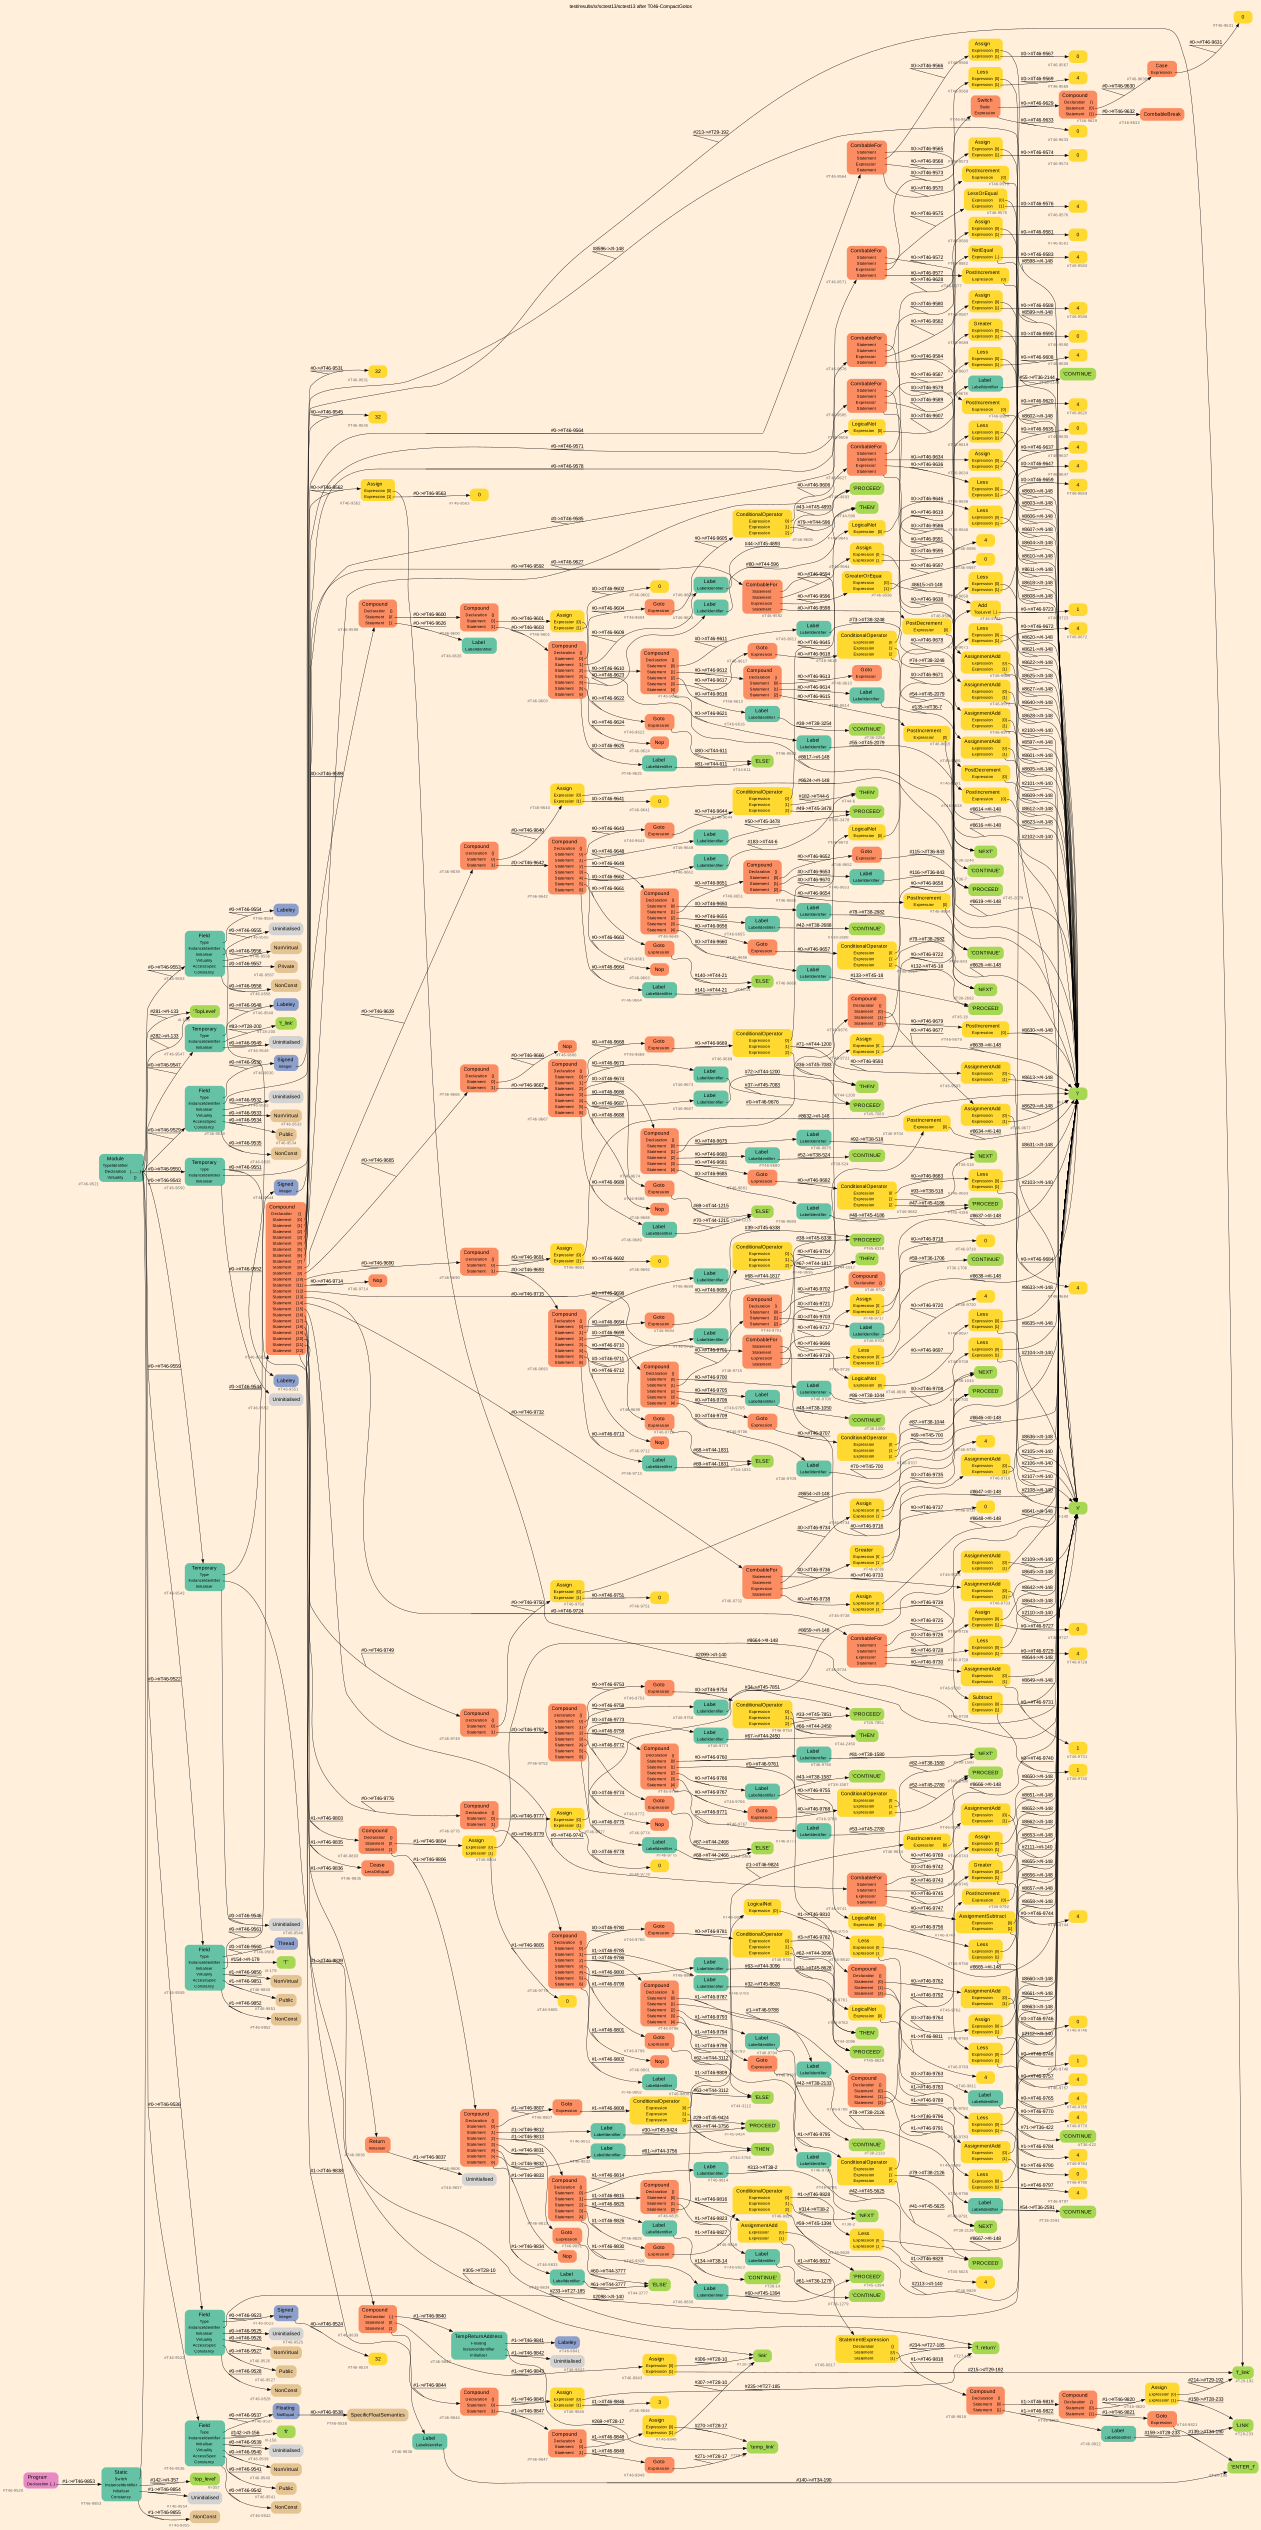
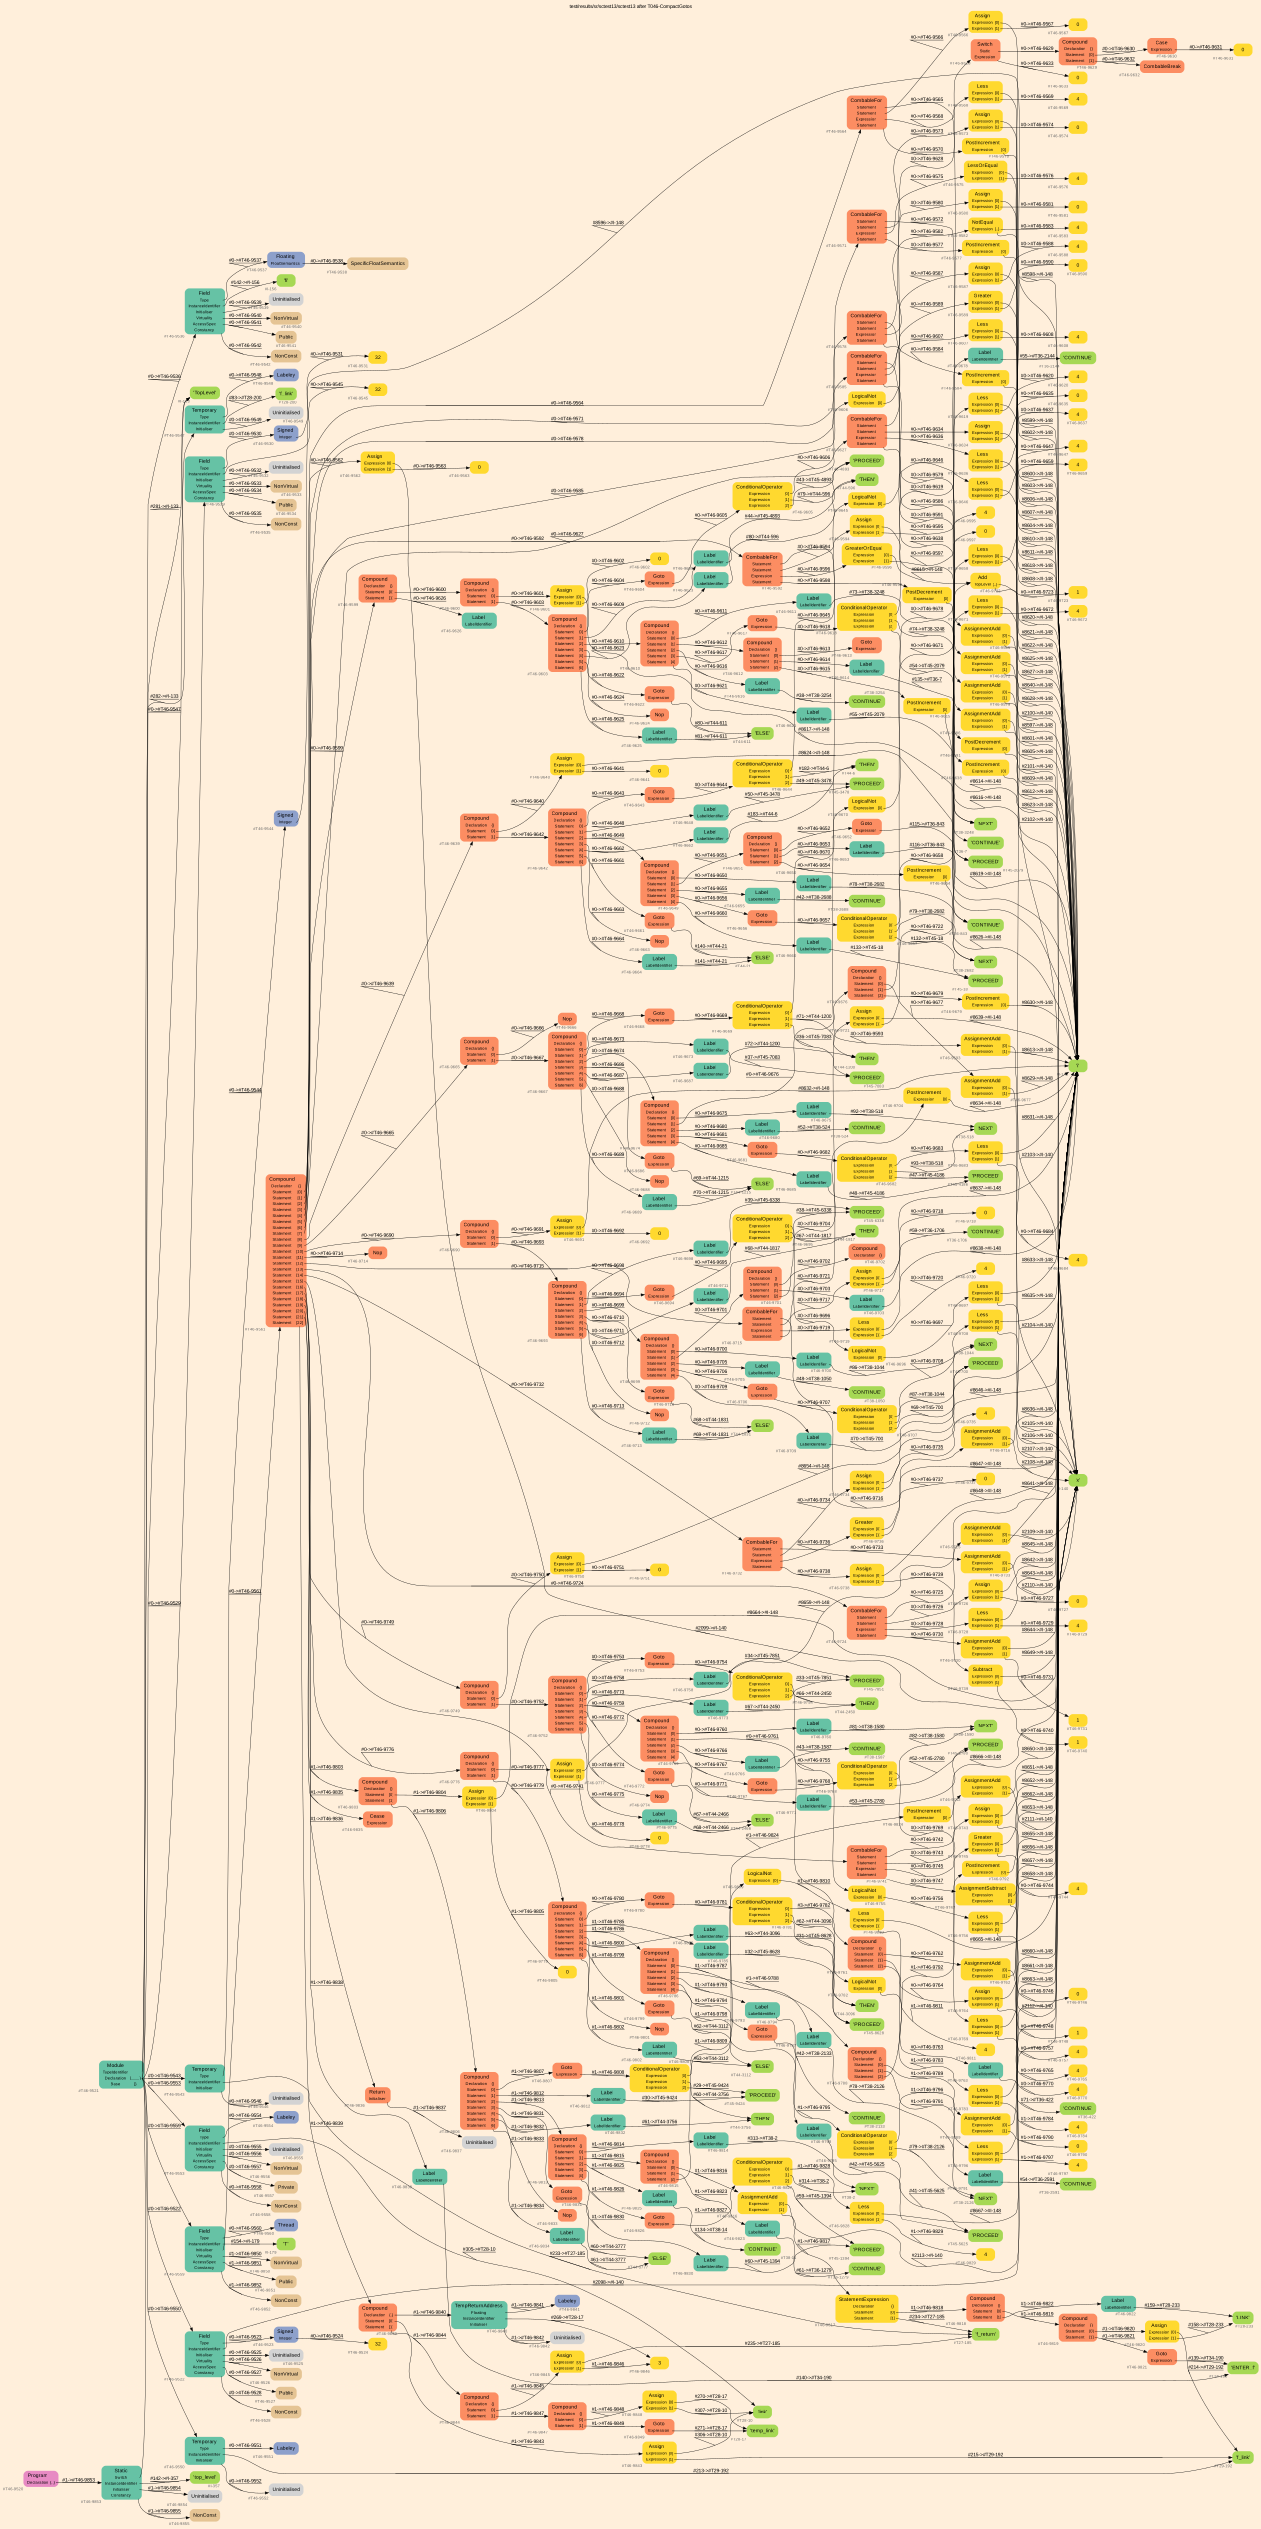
(115, 1177) -> (115, 2084)
(377, 1872) -> (377, 1823)
(286, 2415) -> (285, 263)
(602, 2424) -> (579, 2326)
